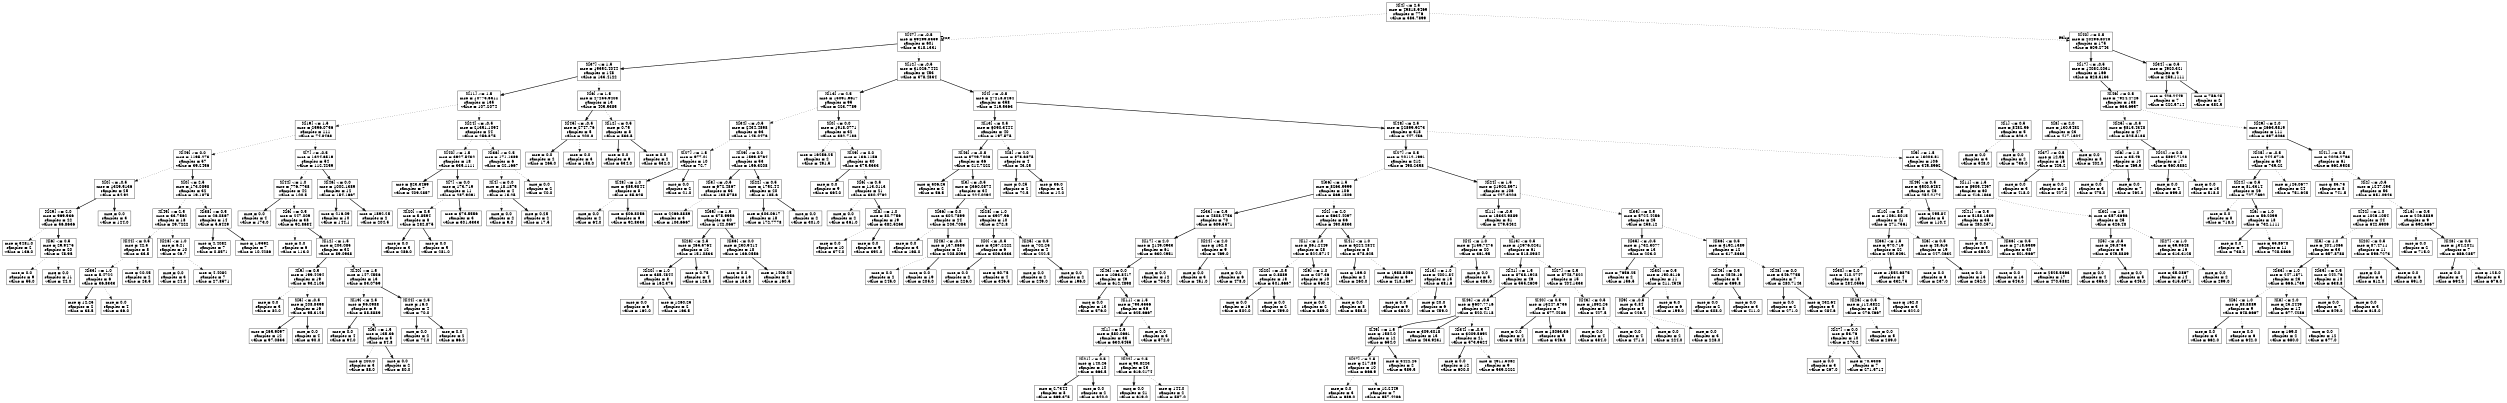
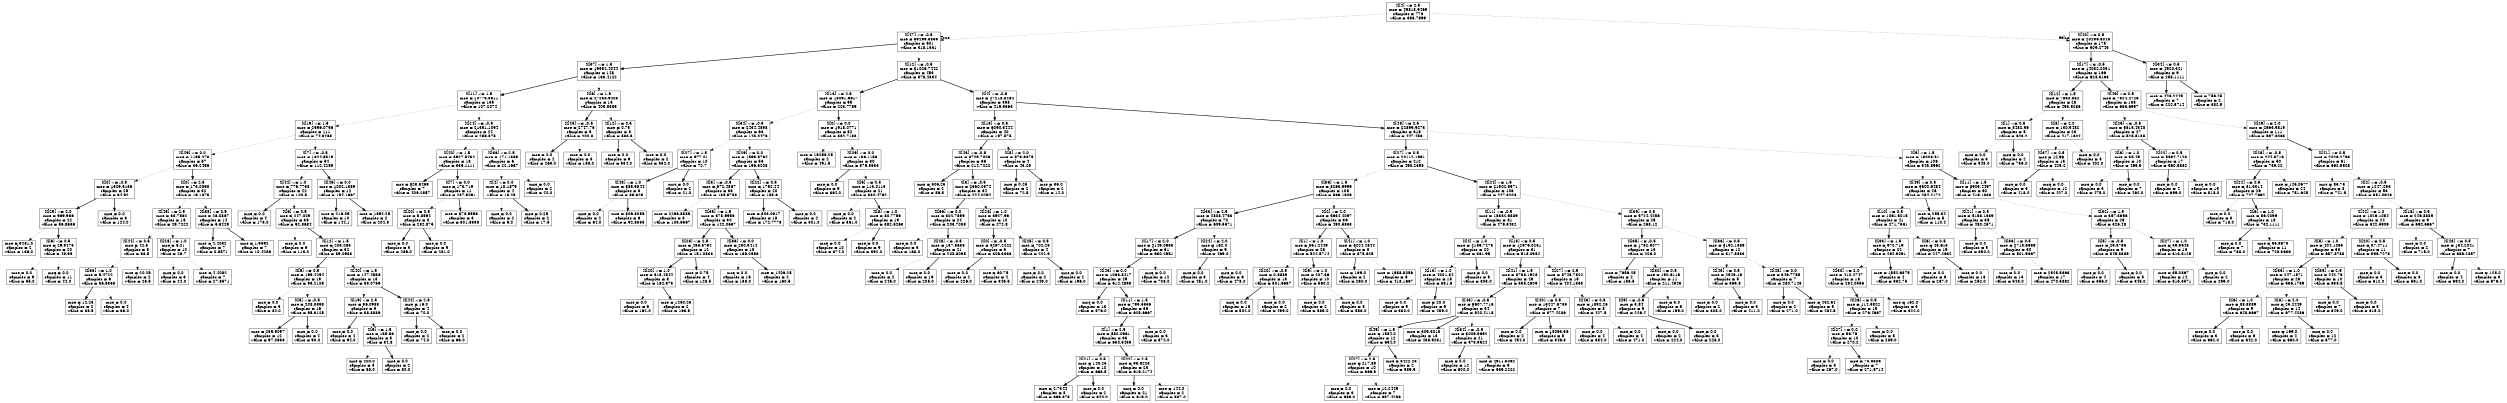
none -> (2063, 101)
(656, 277) -> (656, 277)
(1669, 322) -> (1669, 322)
